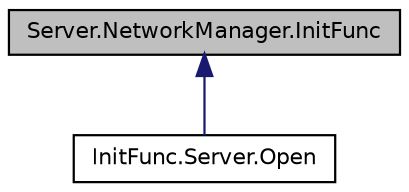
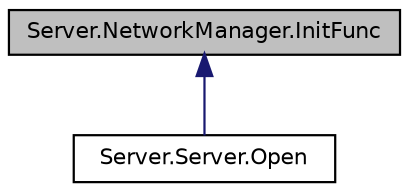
(204, 159) -> (204, 159)
